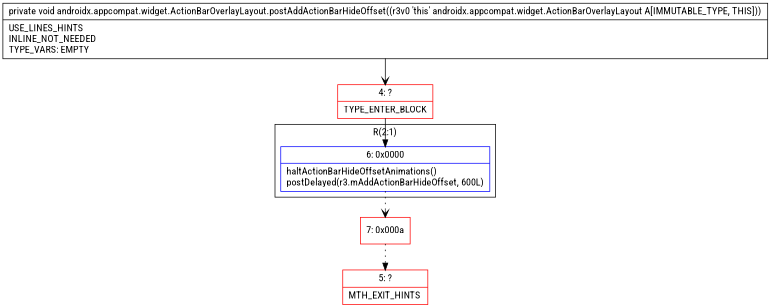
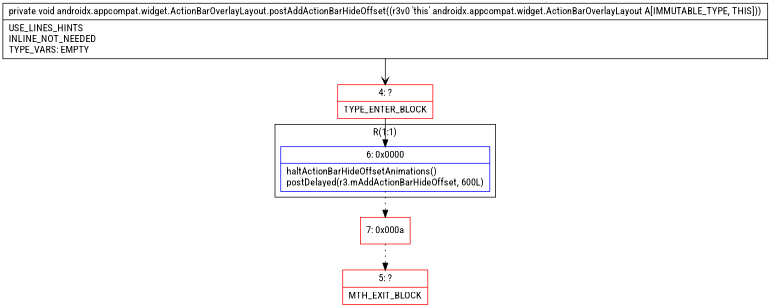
(385, 133) -> (385, 133)
(385, 202) -> (385, 202)
(385, 296) -> (385, 296)
